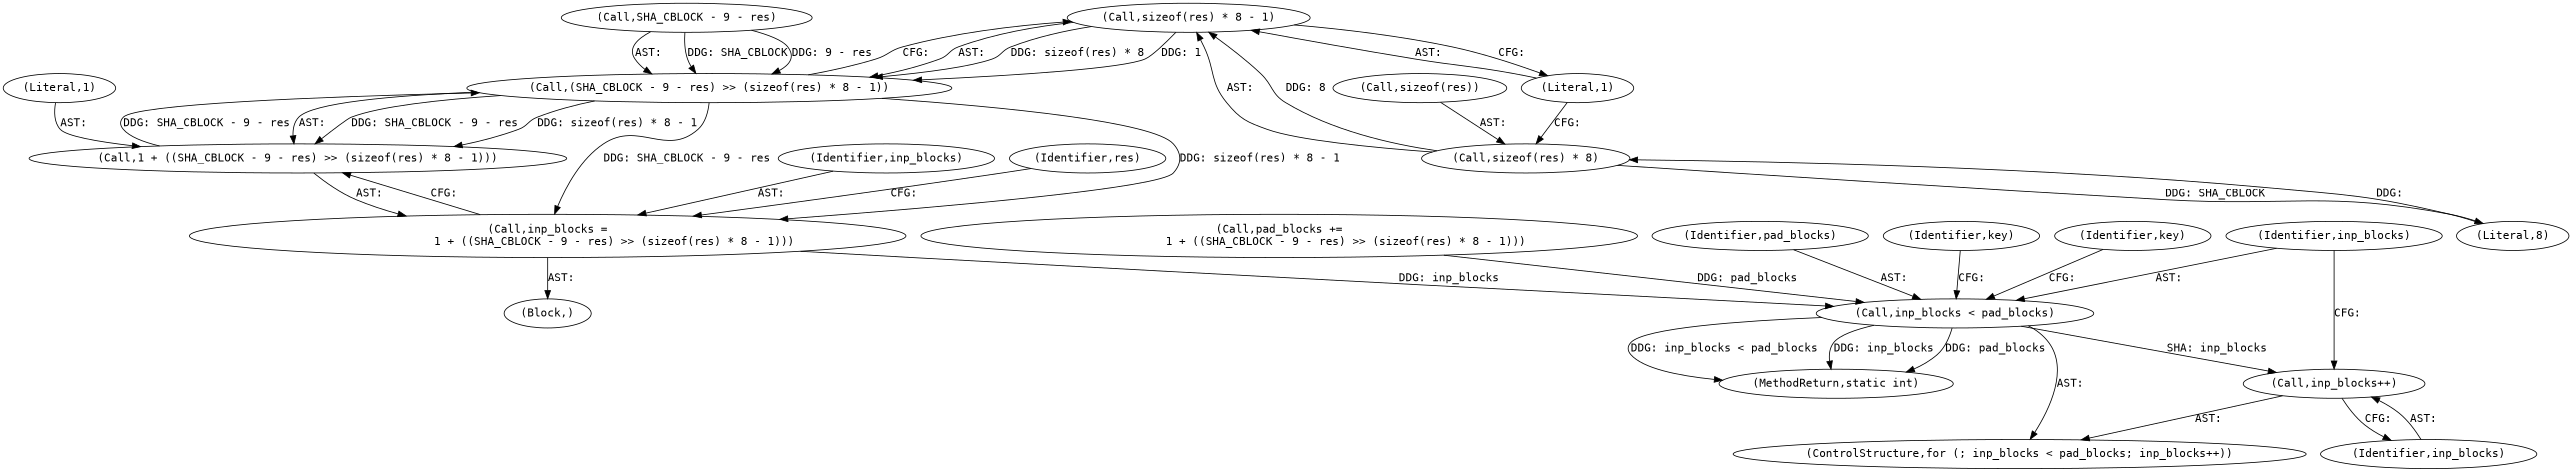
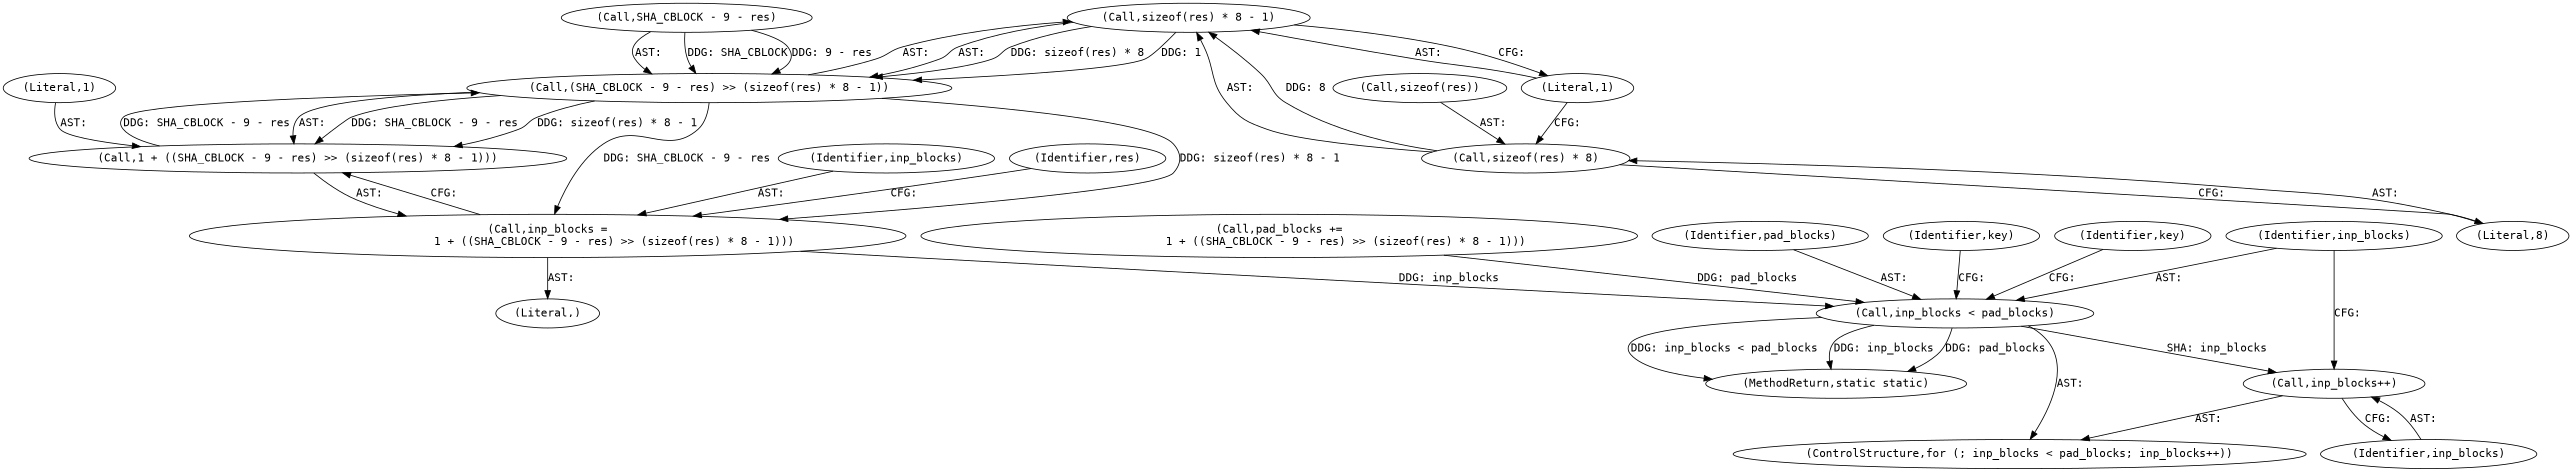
(919, 53) -> (919, 53)
(2215, 194) -> (2215, 194)
(2393, 194) -> (2389, 194)
(548, 313) -> (548, 313)
(1836, 384) -> (1836, 384)
